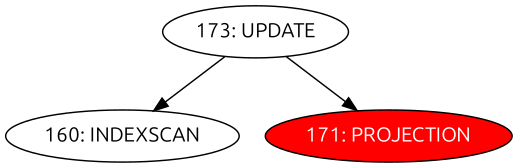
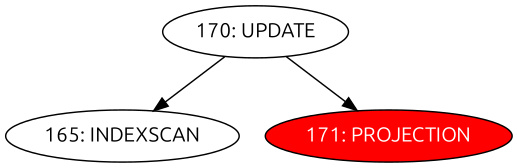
(256, 32) -> (256, 32)
(122, 136) -> (122, 136)
